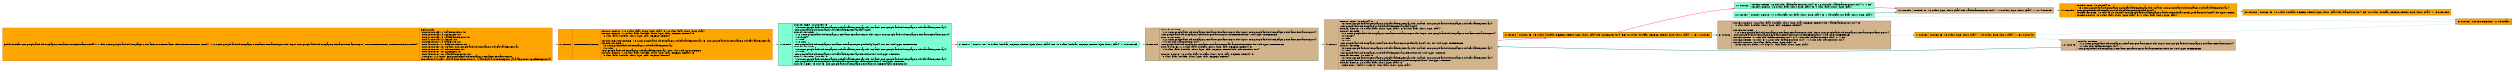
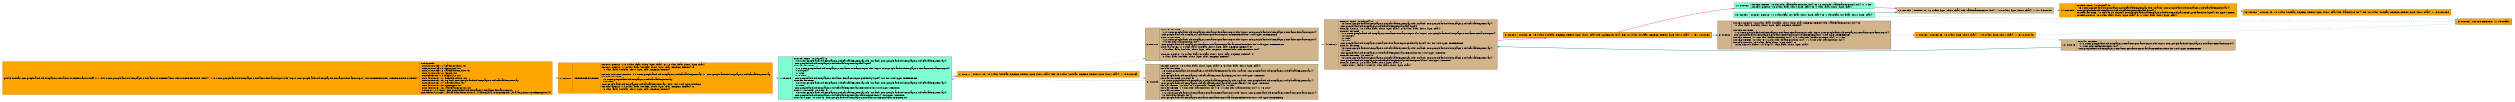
(1048, 44) -> (1048, 74)
none -> (1232, 82)
